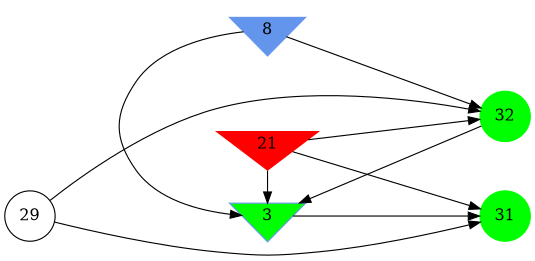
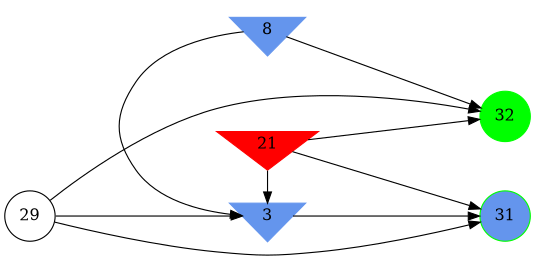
(396, 162) -> (143, 216)
(268, 216) -> (268, 216)
(505, 216) -> (505, 216)
